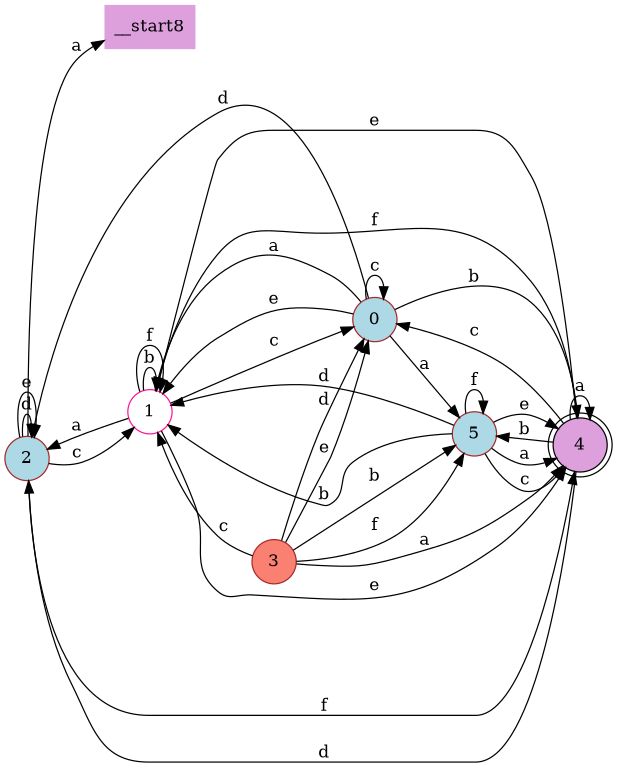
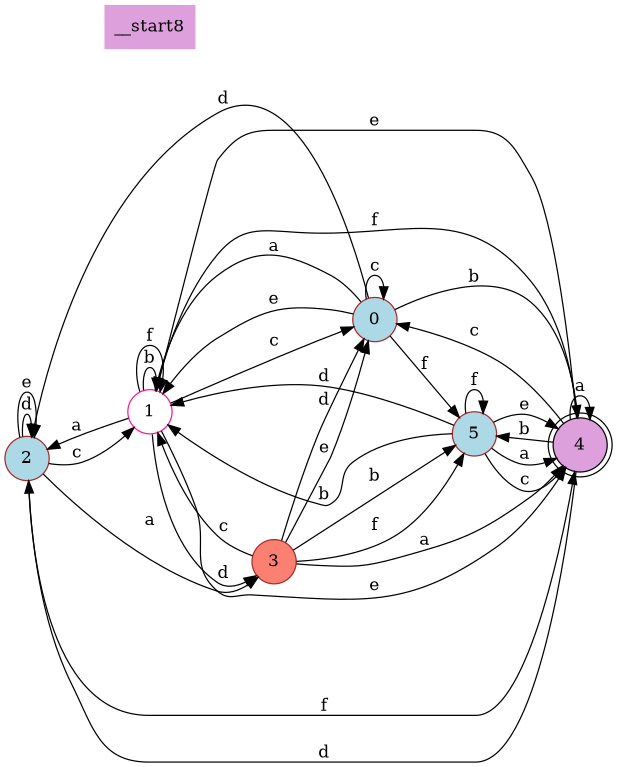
(35, 234) -> (137, 551)
(425, 364) -> (425, 364)
none -> (175, 529)
